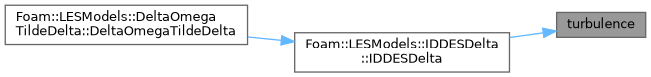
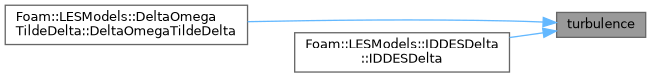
(264, 39) -> (395, 20)
